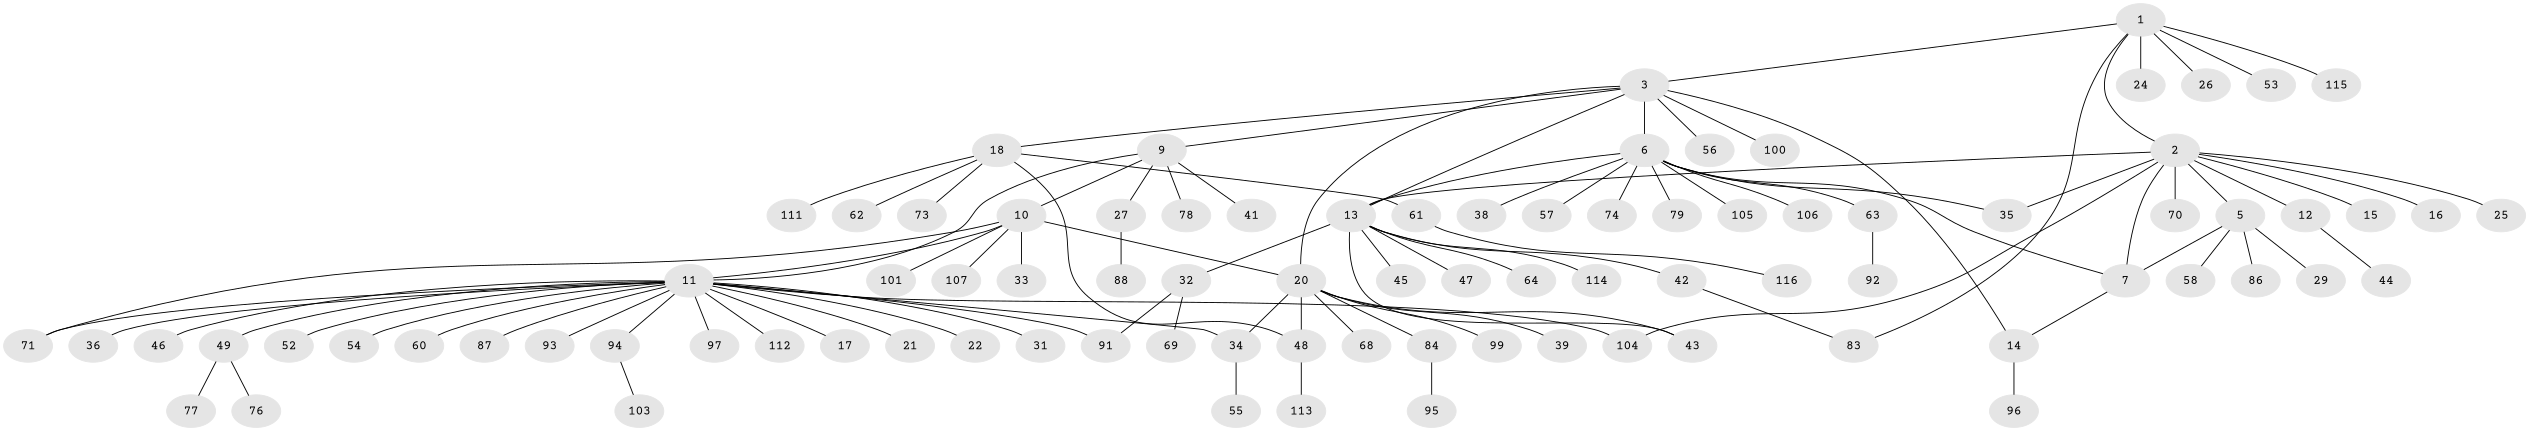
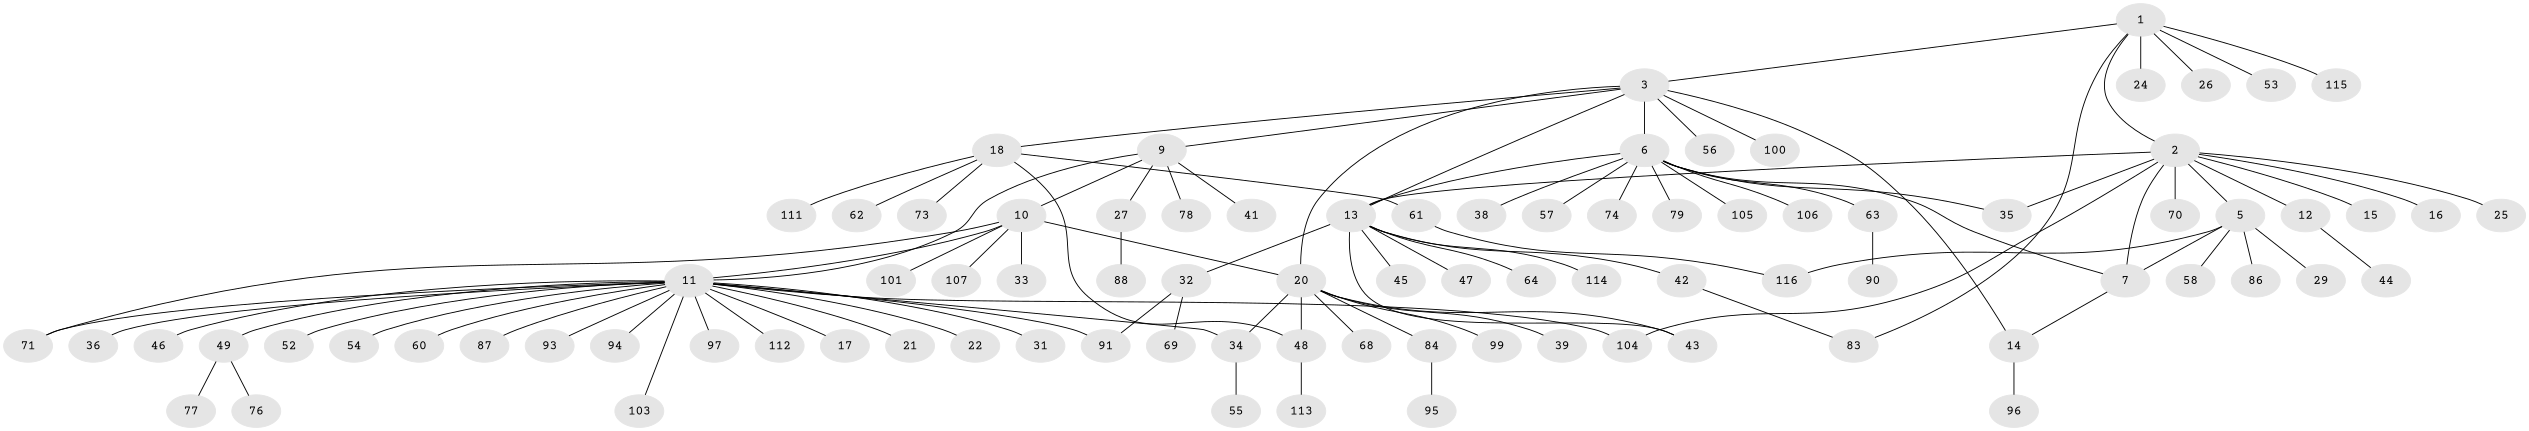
none -> (1984, 252)
(1873, 281) -> (1873, 281)
(627, 378) -> (664, 346)
